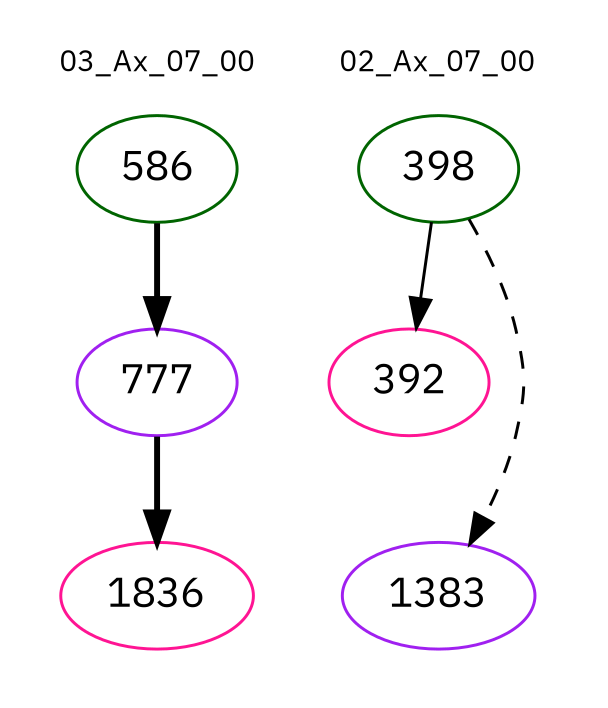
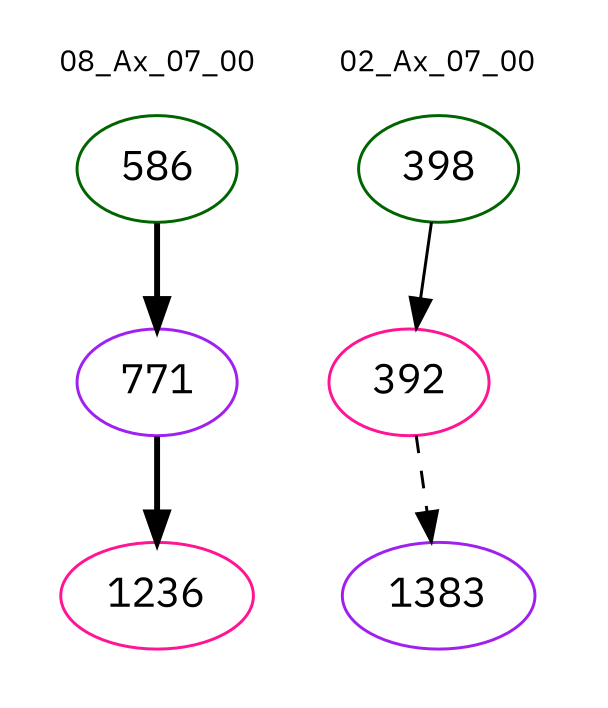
(159, 64) -> (159, 64)
(523, 366) -> (422, 474)
(157, 382) -> (157, 382)
(157, 596) -> (157, 596)
